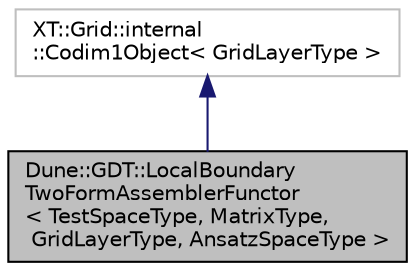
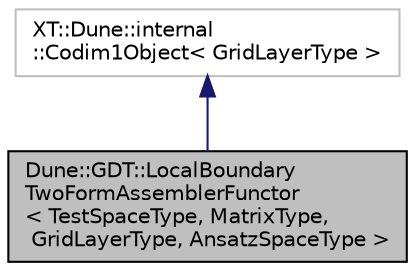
(208, 43) -> (208, 43)
